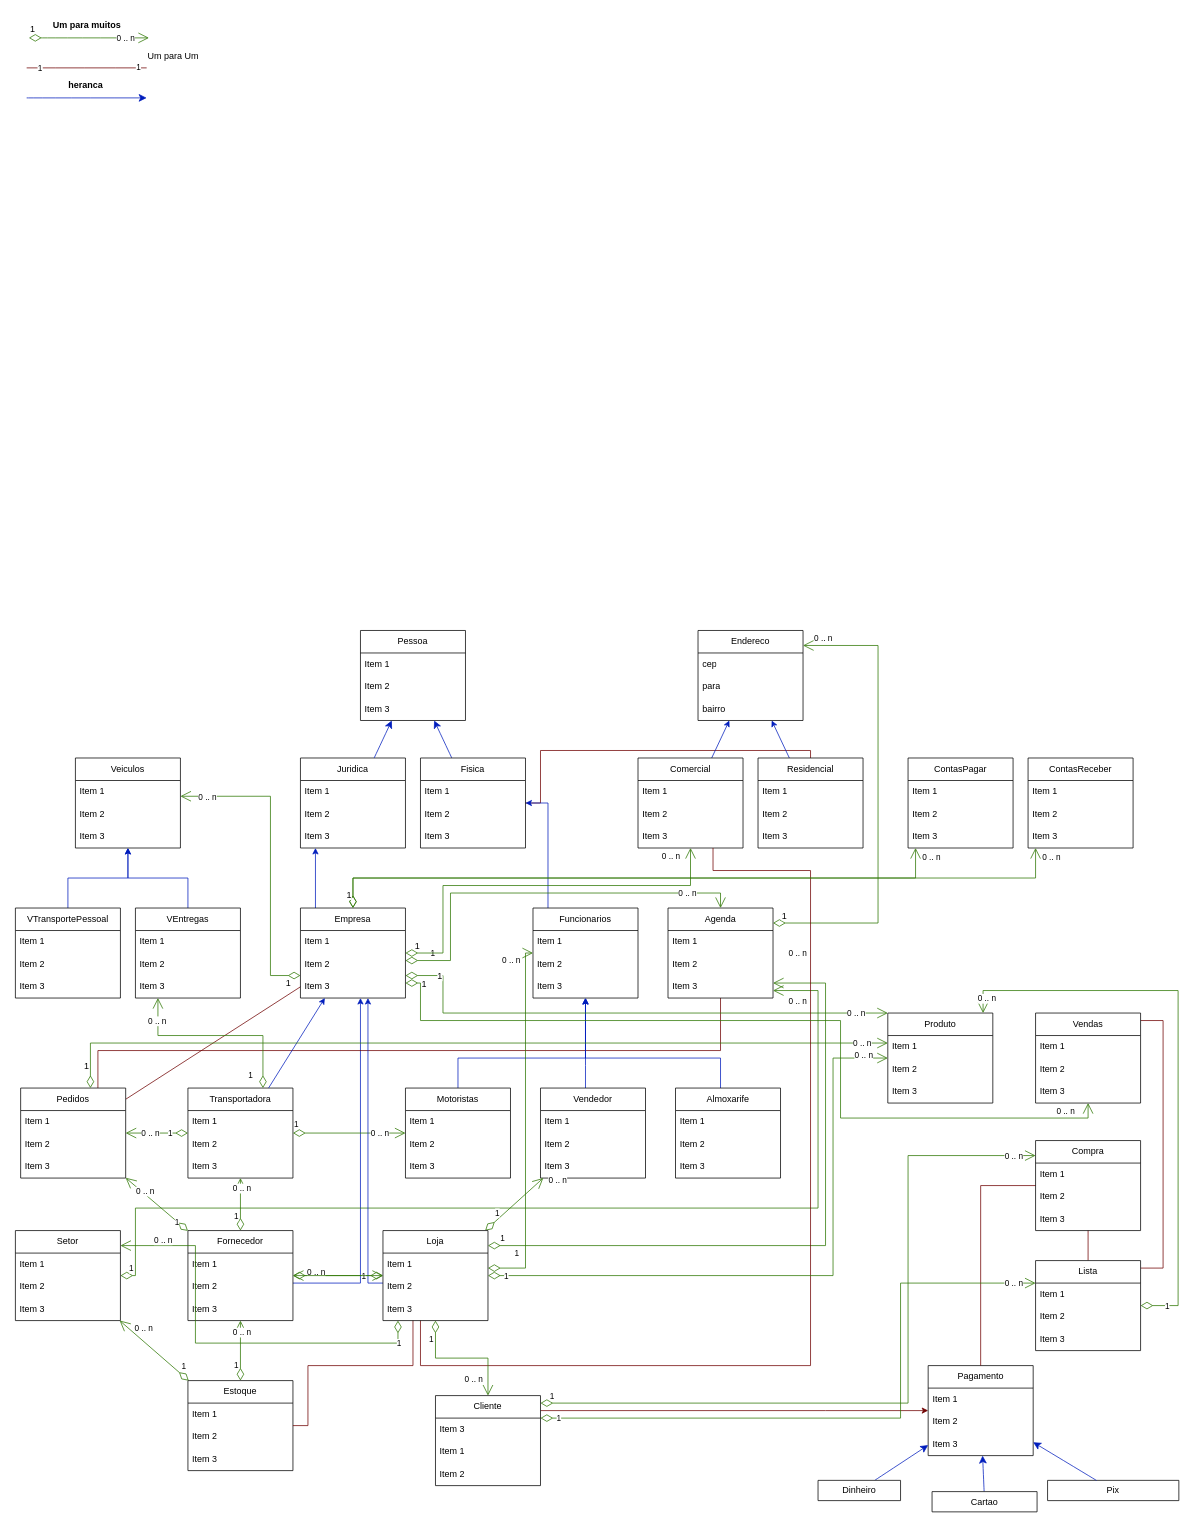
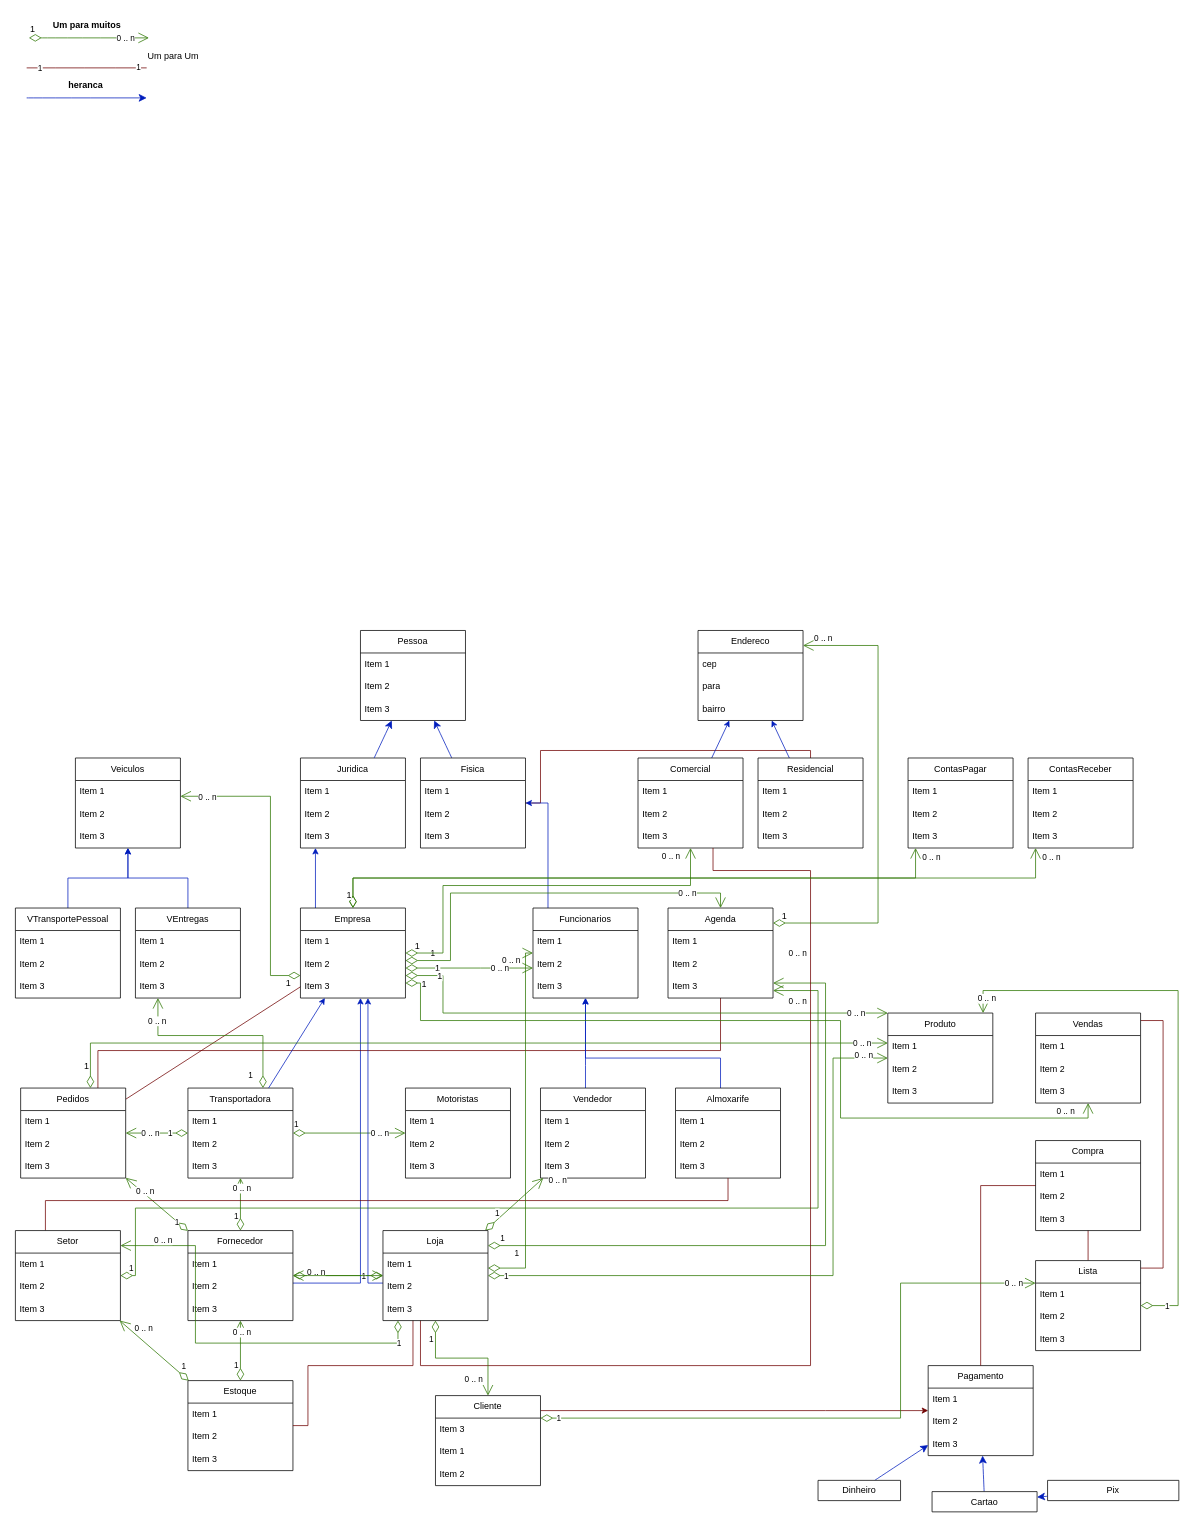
none -> (499, 968)
(505, 1058) -> none
none -> (382, 1200)
(908, 1395) -> none
(1066, 1462) -> (1046, 1496)
